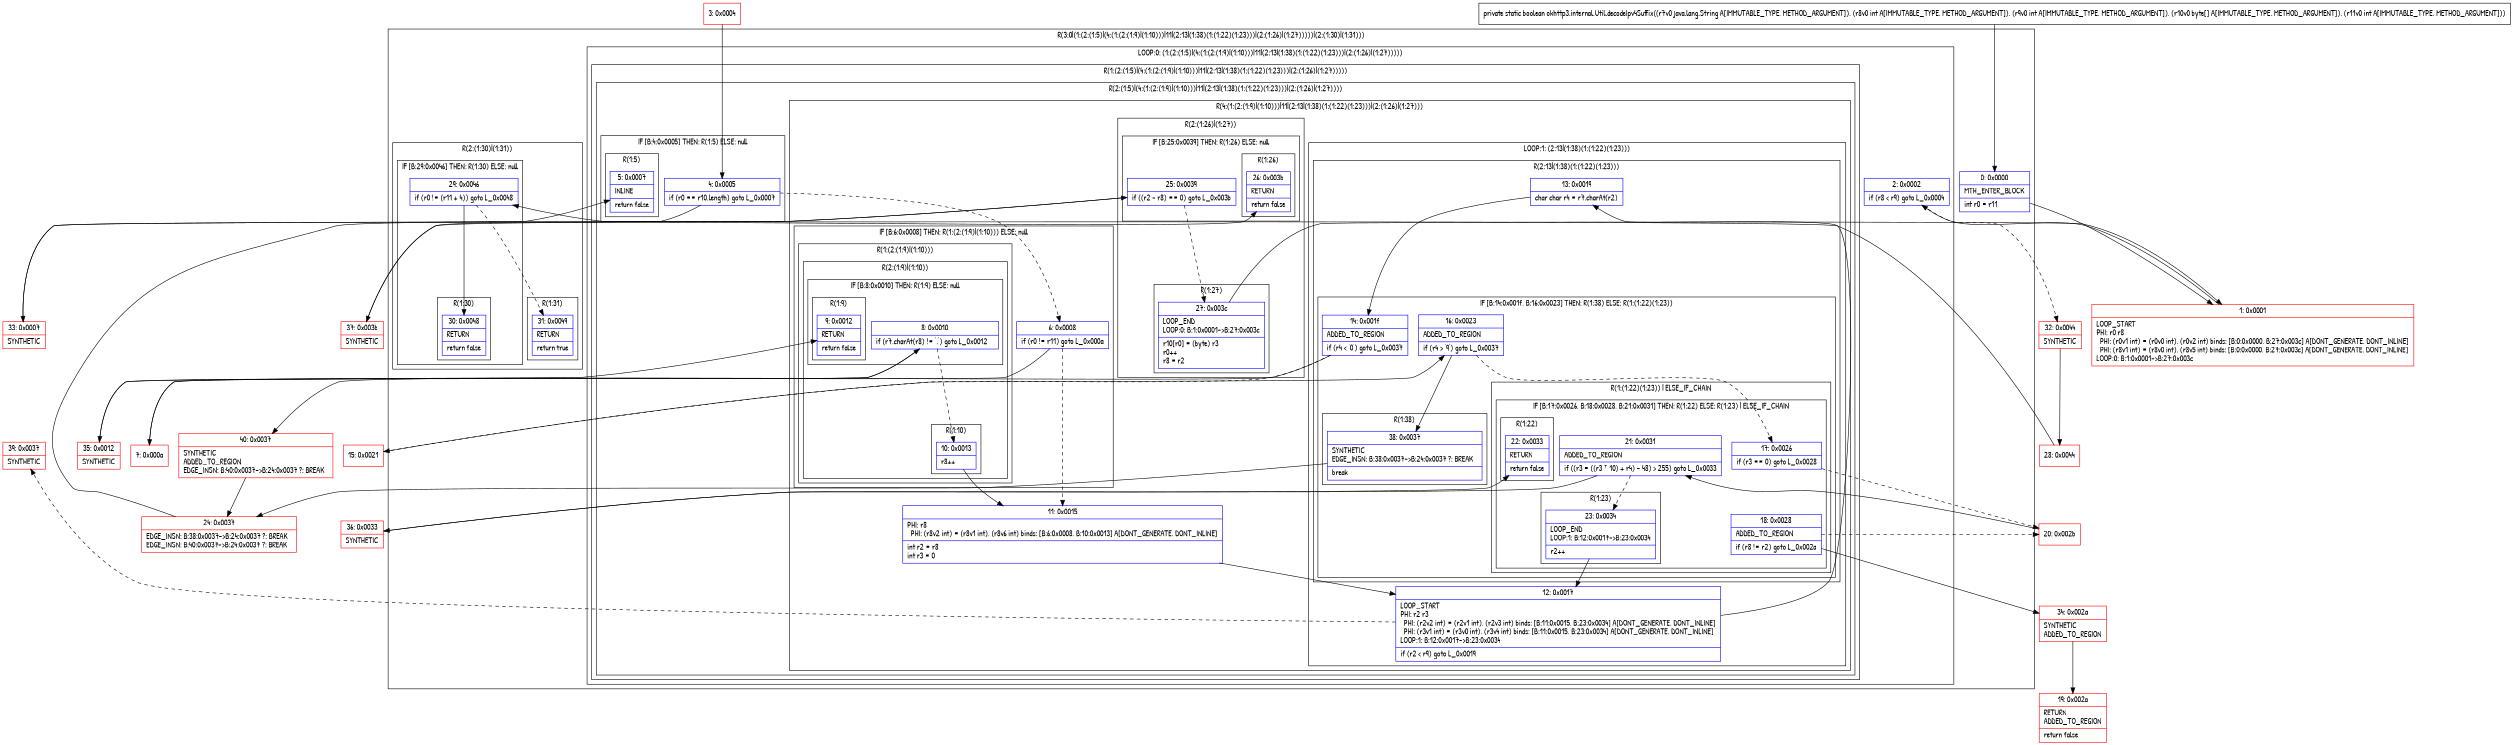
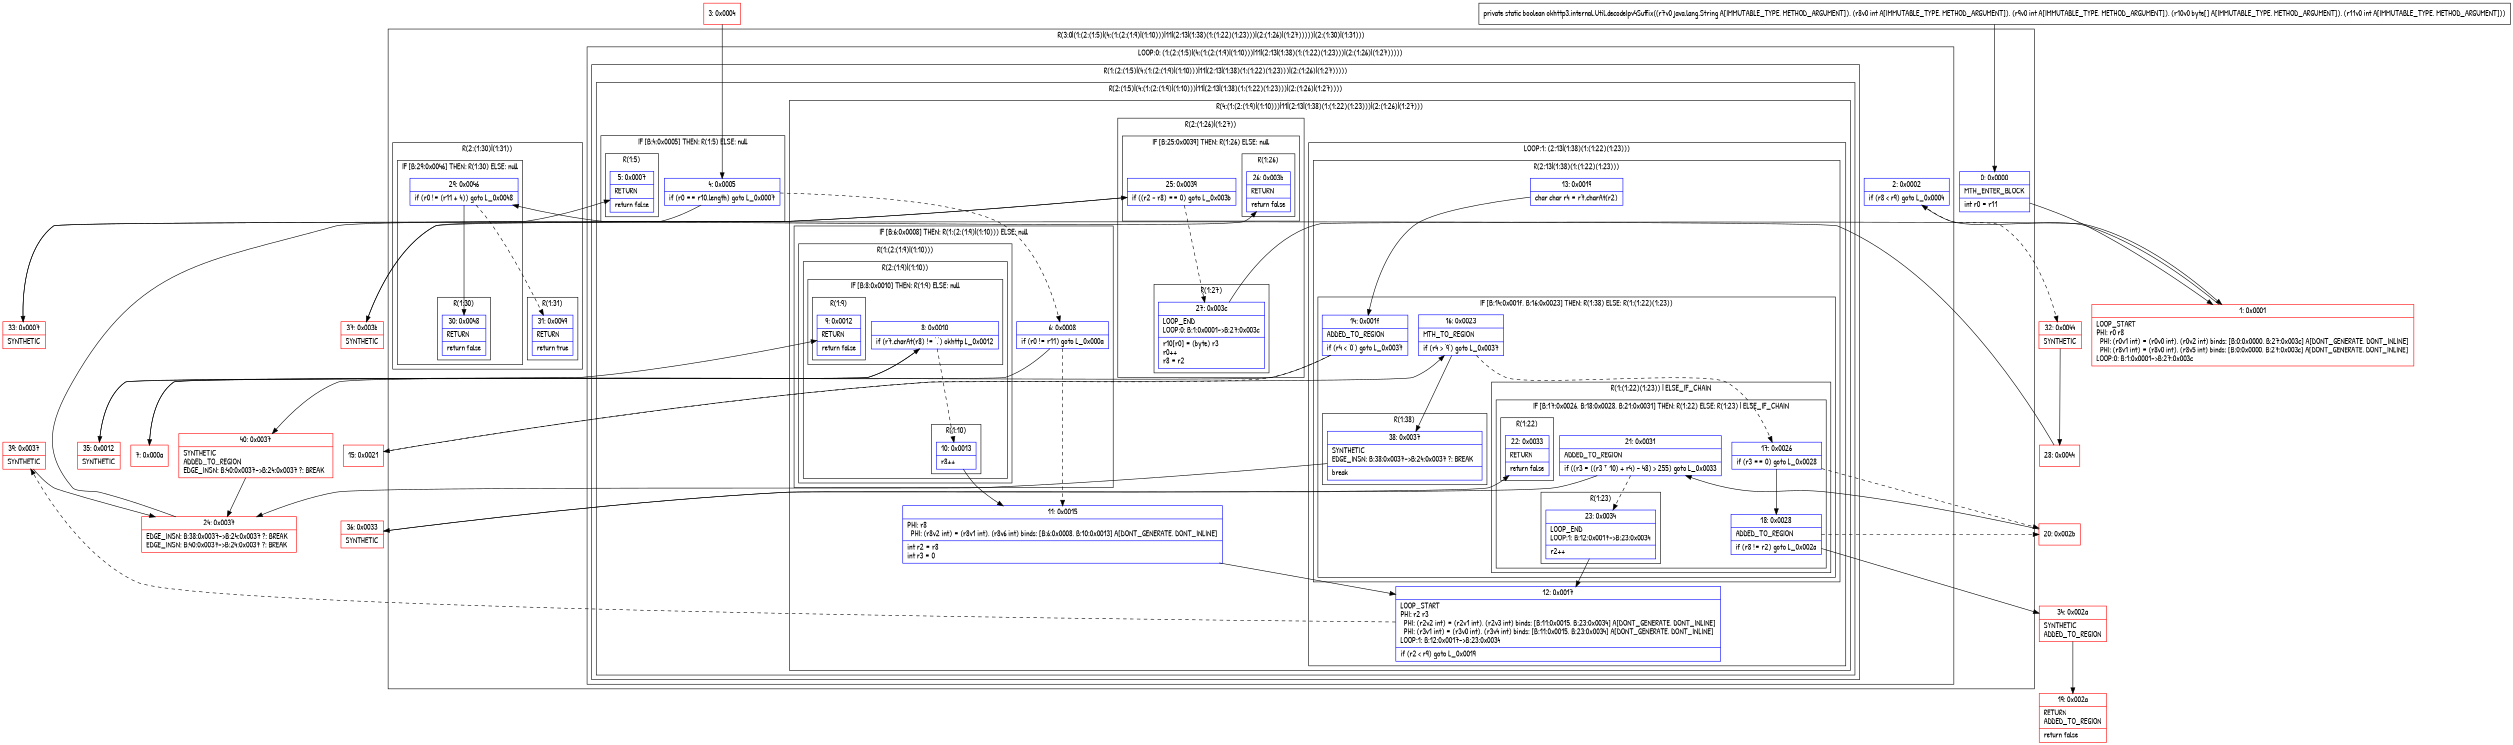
(624, 191) -> (626, 191)
(1452, 335) -> (1449, 335)
(1851, 340) -> none
(932, 342) -> (935, 342)
none -> (1777, 488)
none -> (88, 498)
